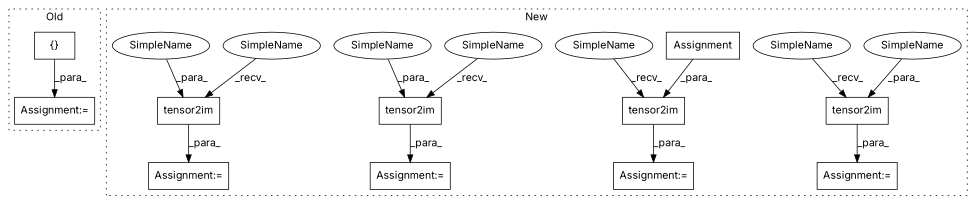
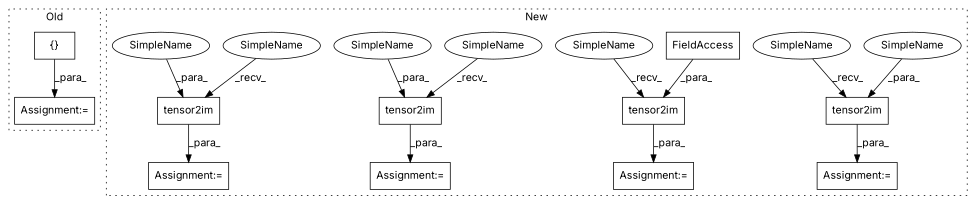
(703, 46) -> (703, 46)
